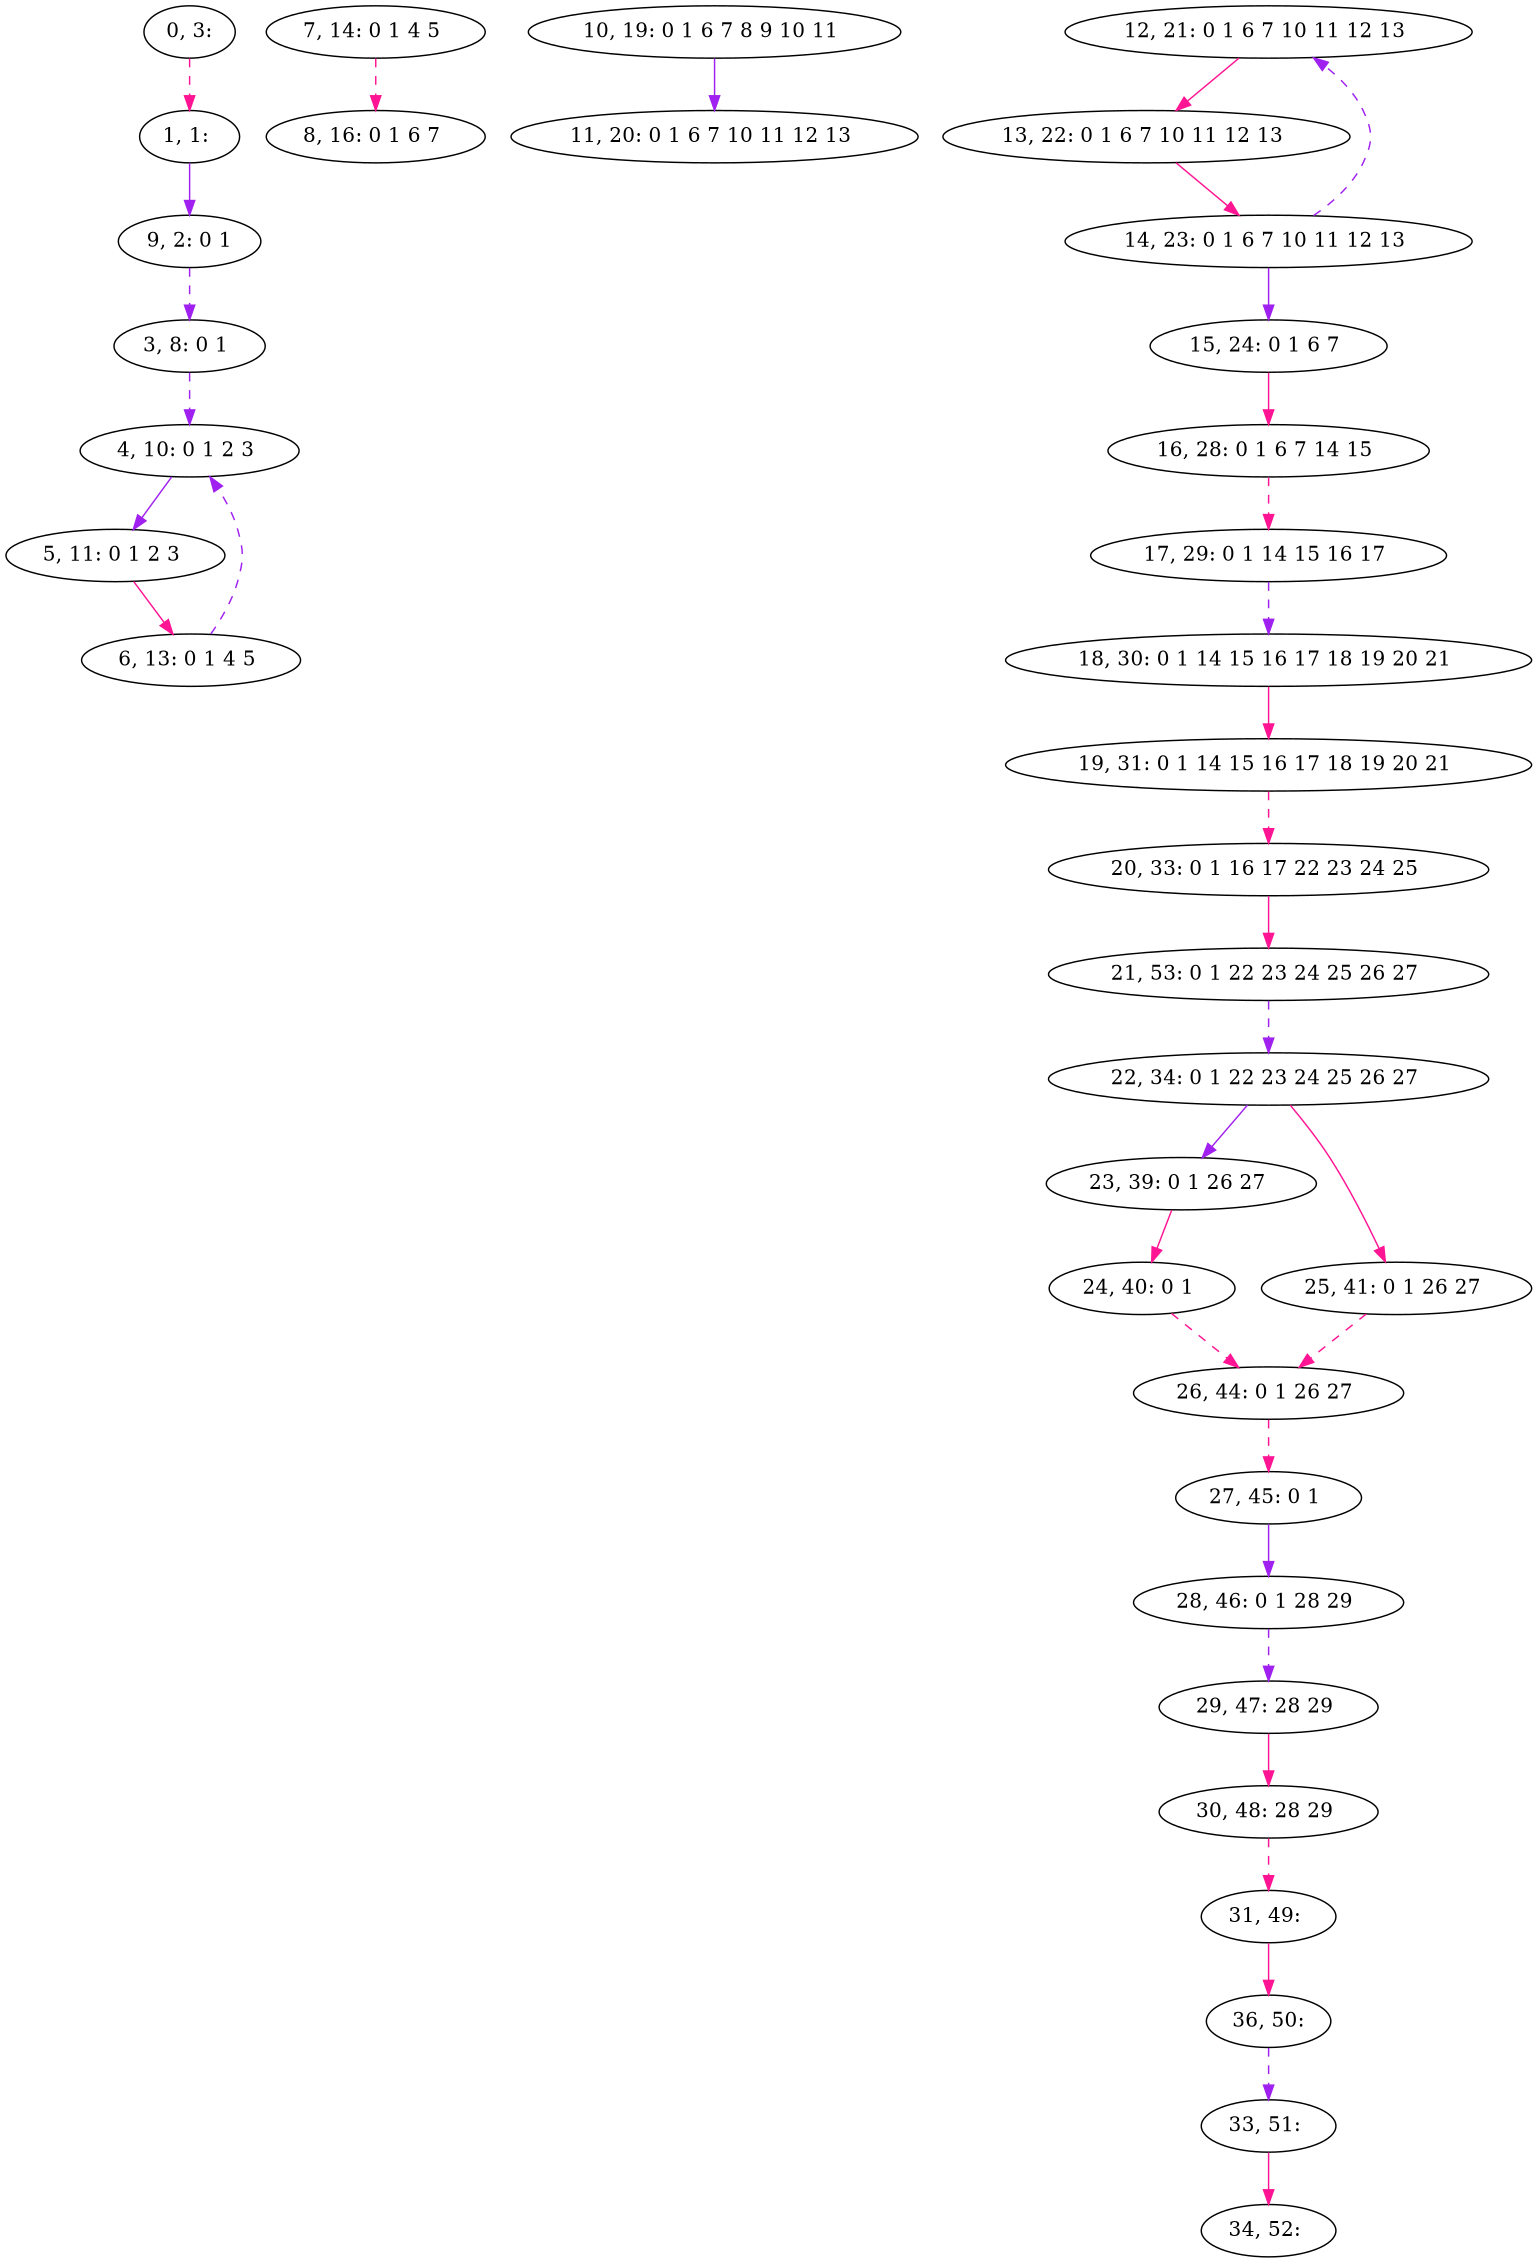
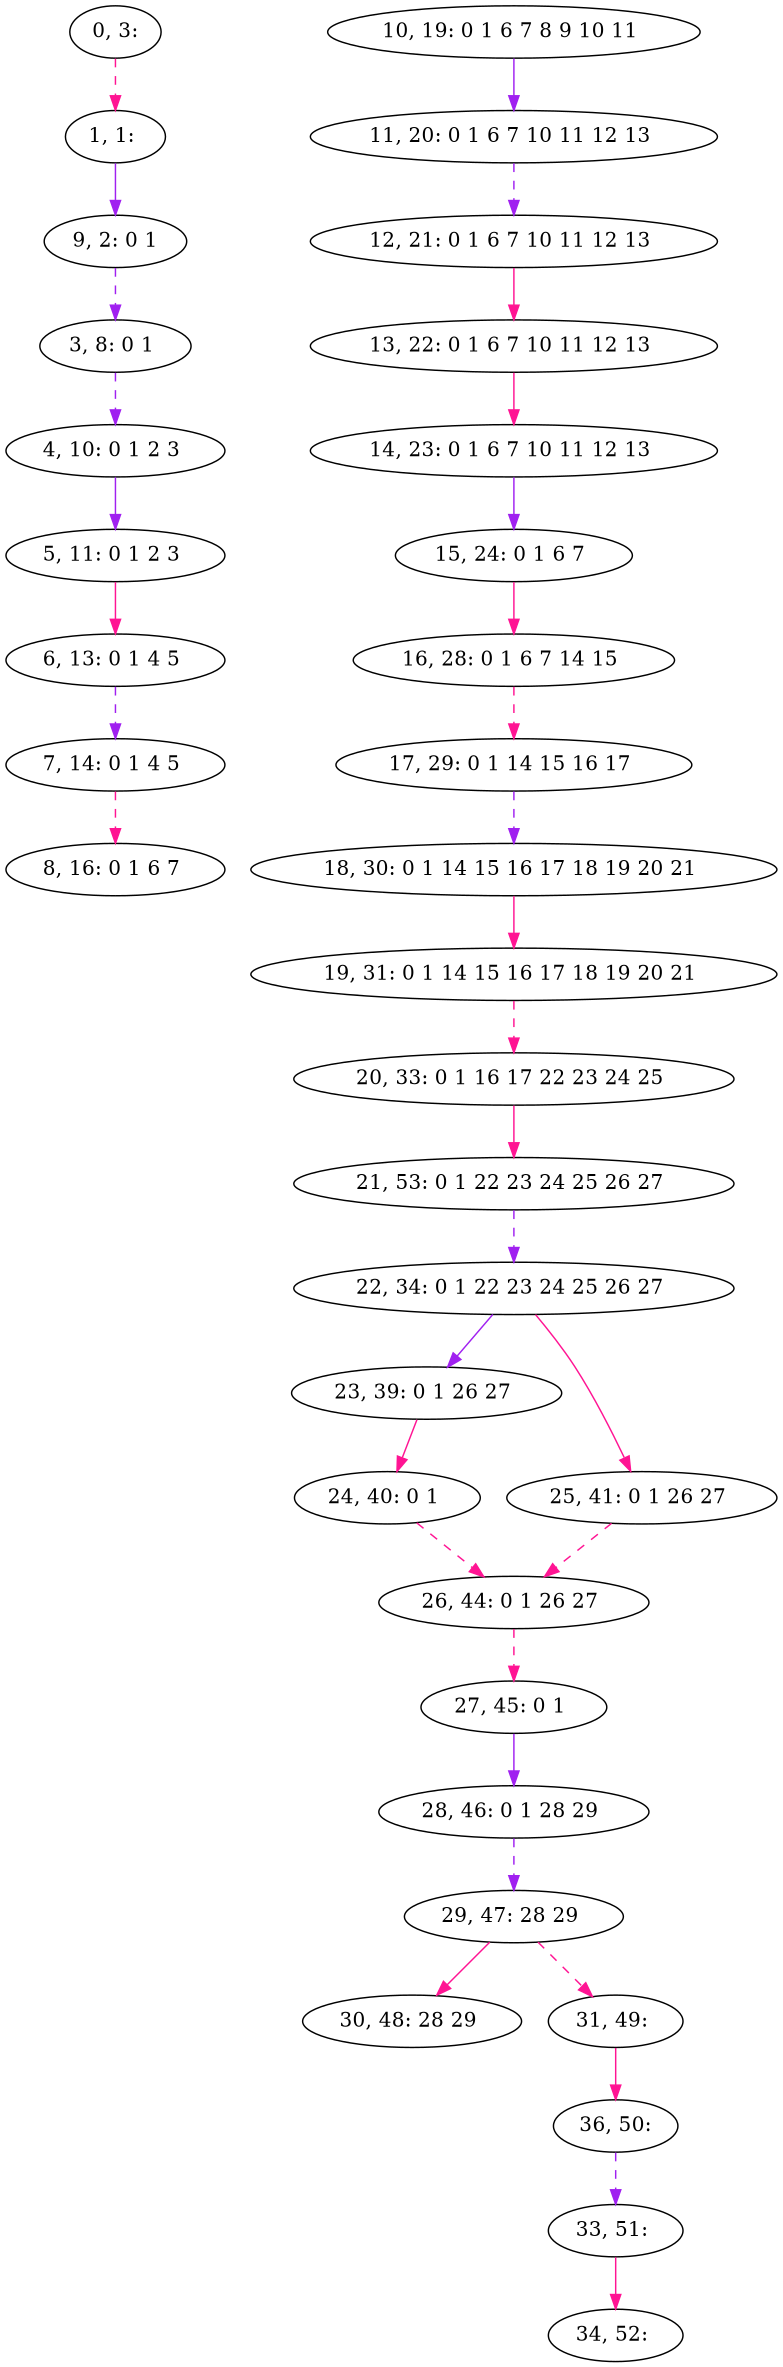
(1370, 144) -> (514, 182)
(242, 563) -> (115, 705)
(1269, 1857) -> (560, 1964)
